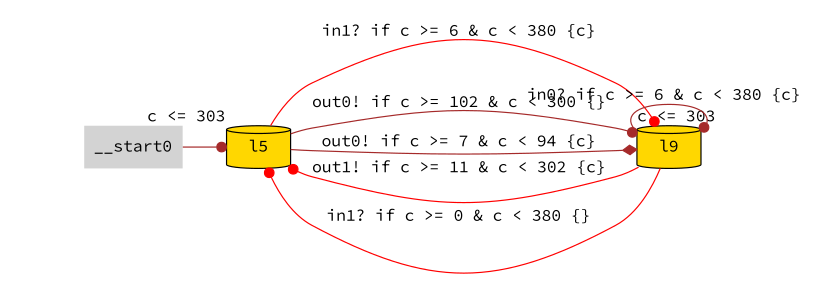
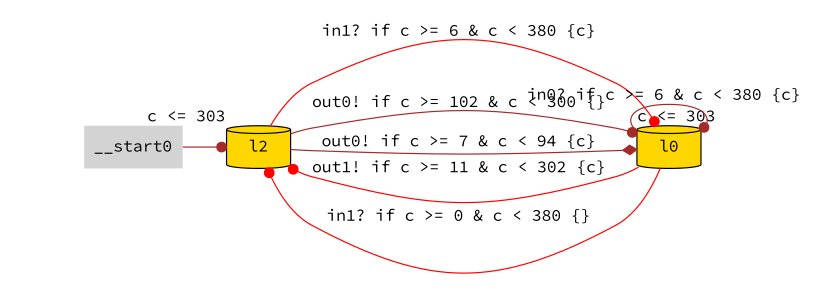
(259, 147) -> (259, 147)
(669, 147) -> (669, 147)
